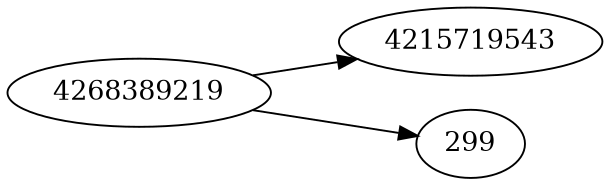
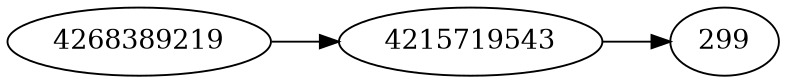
(326, 122) -> (627, 42)
